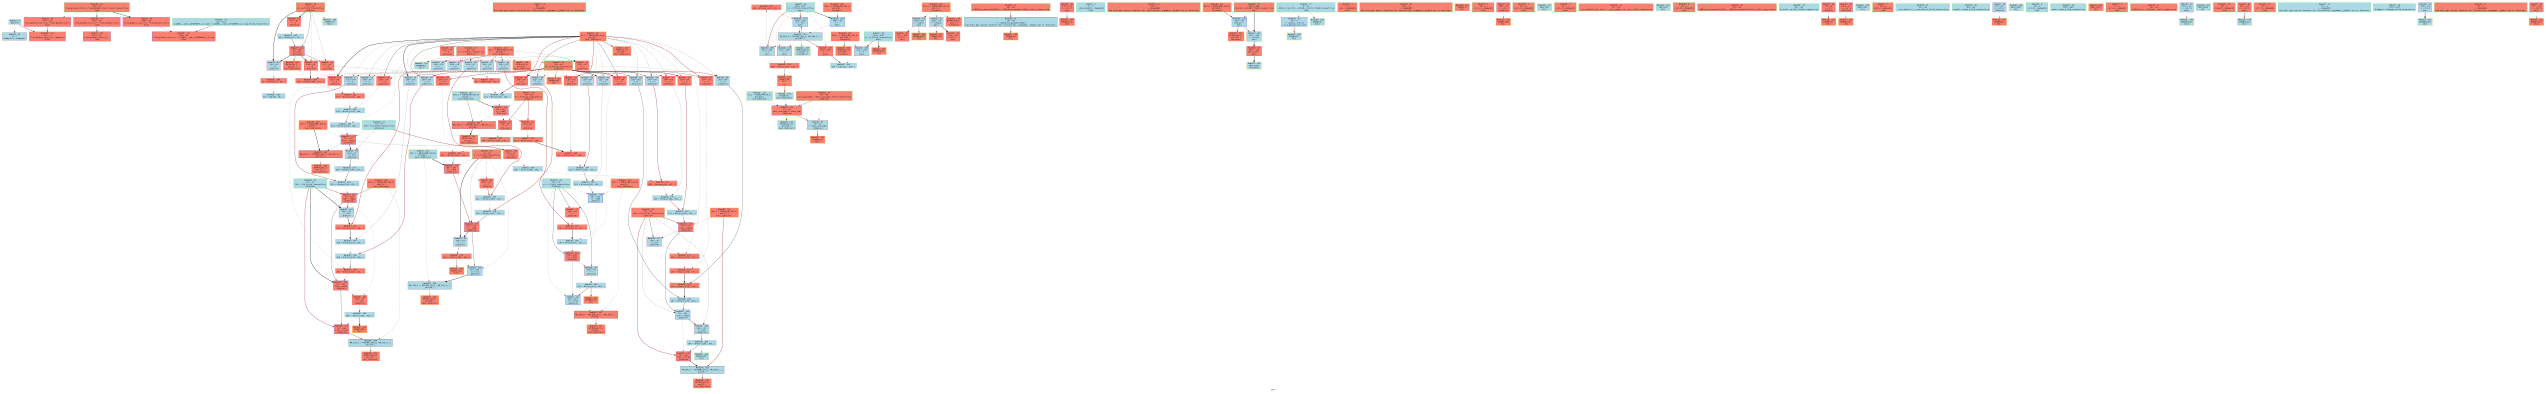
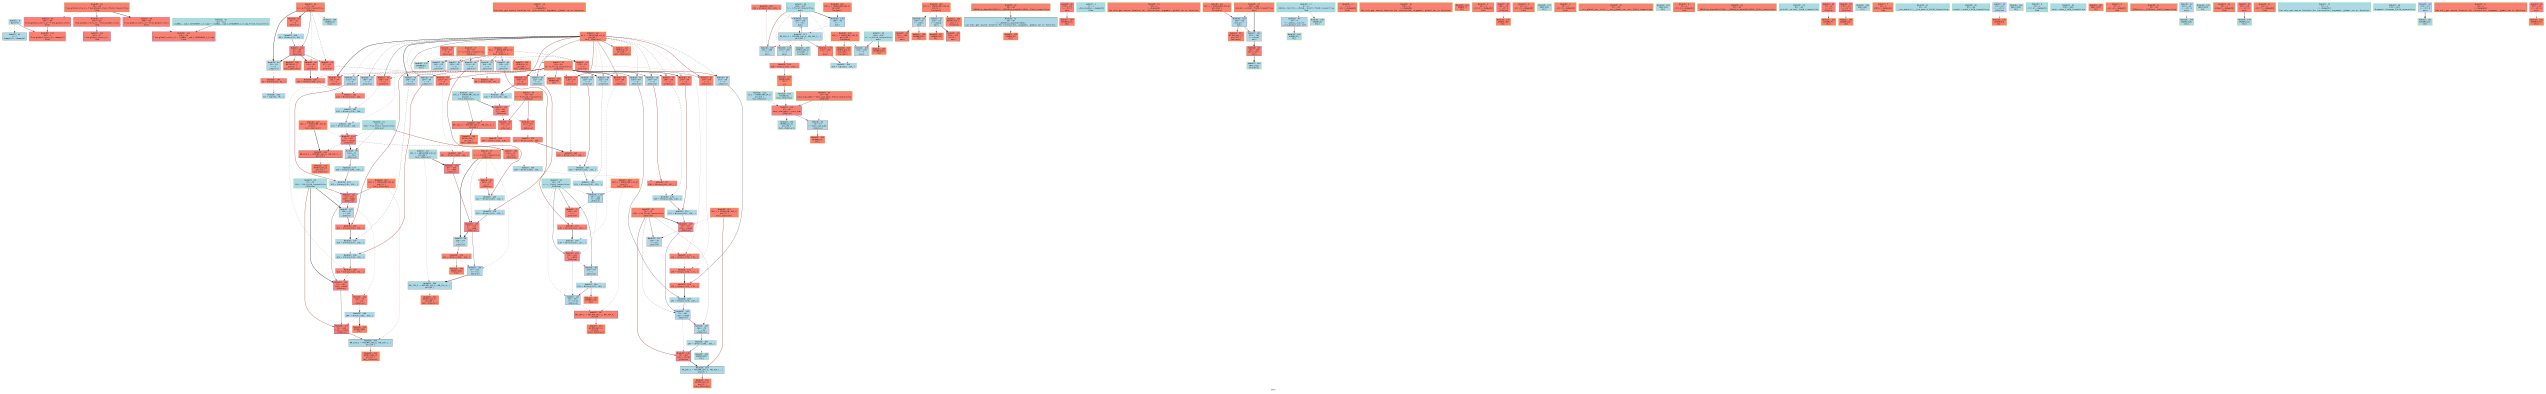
(670, 220) -> (670, 220)
